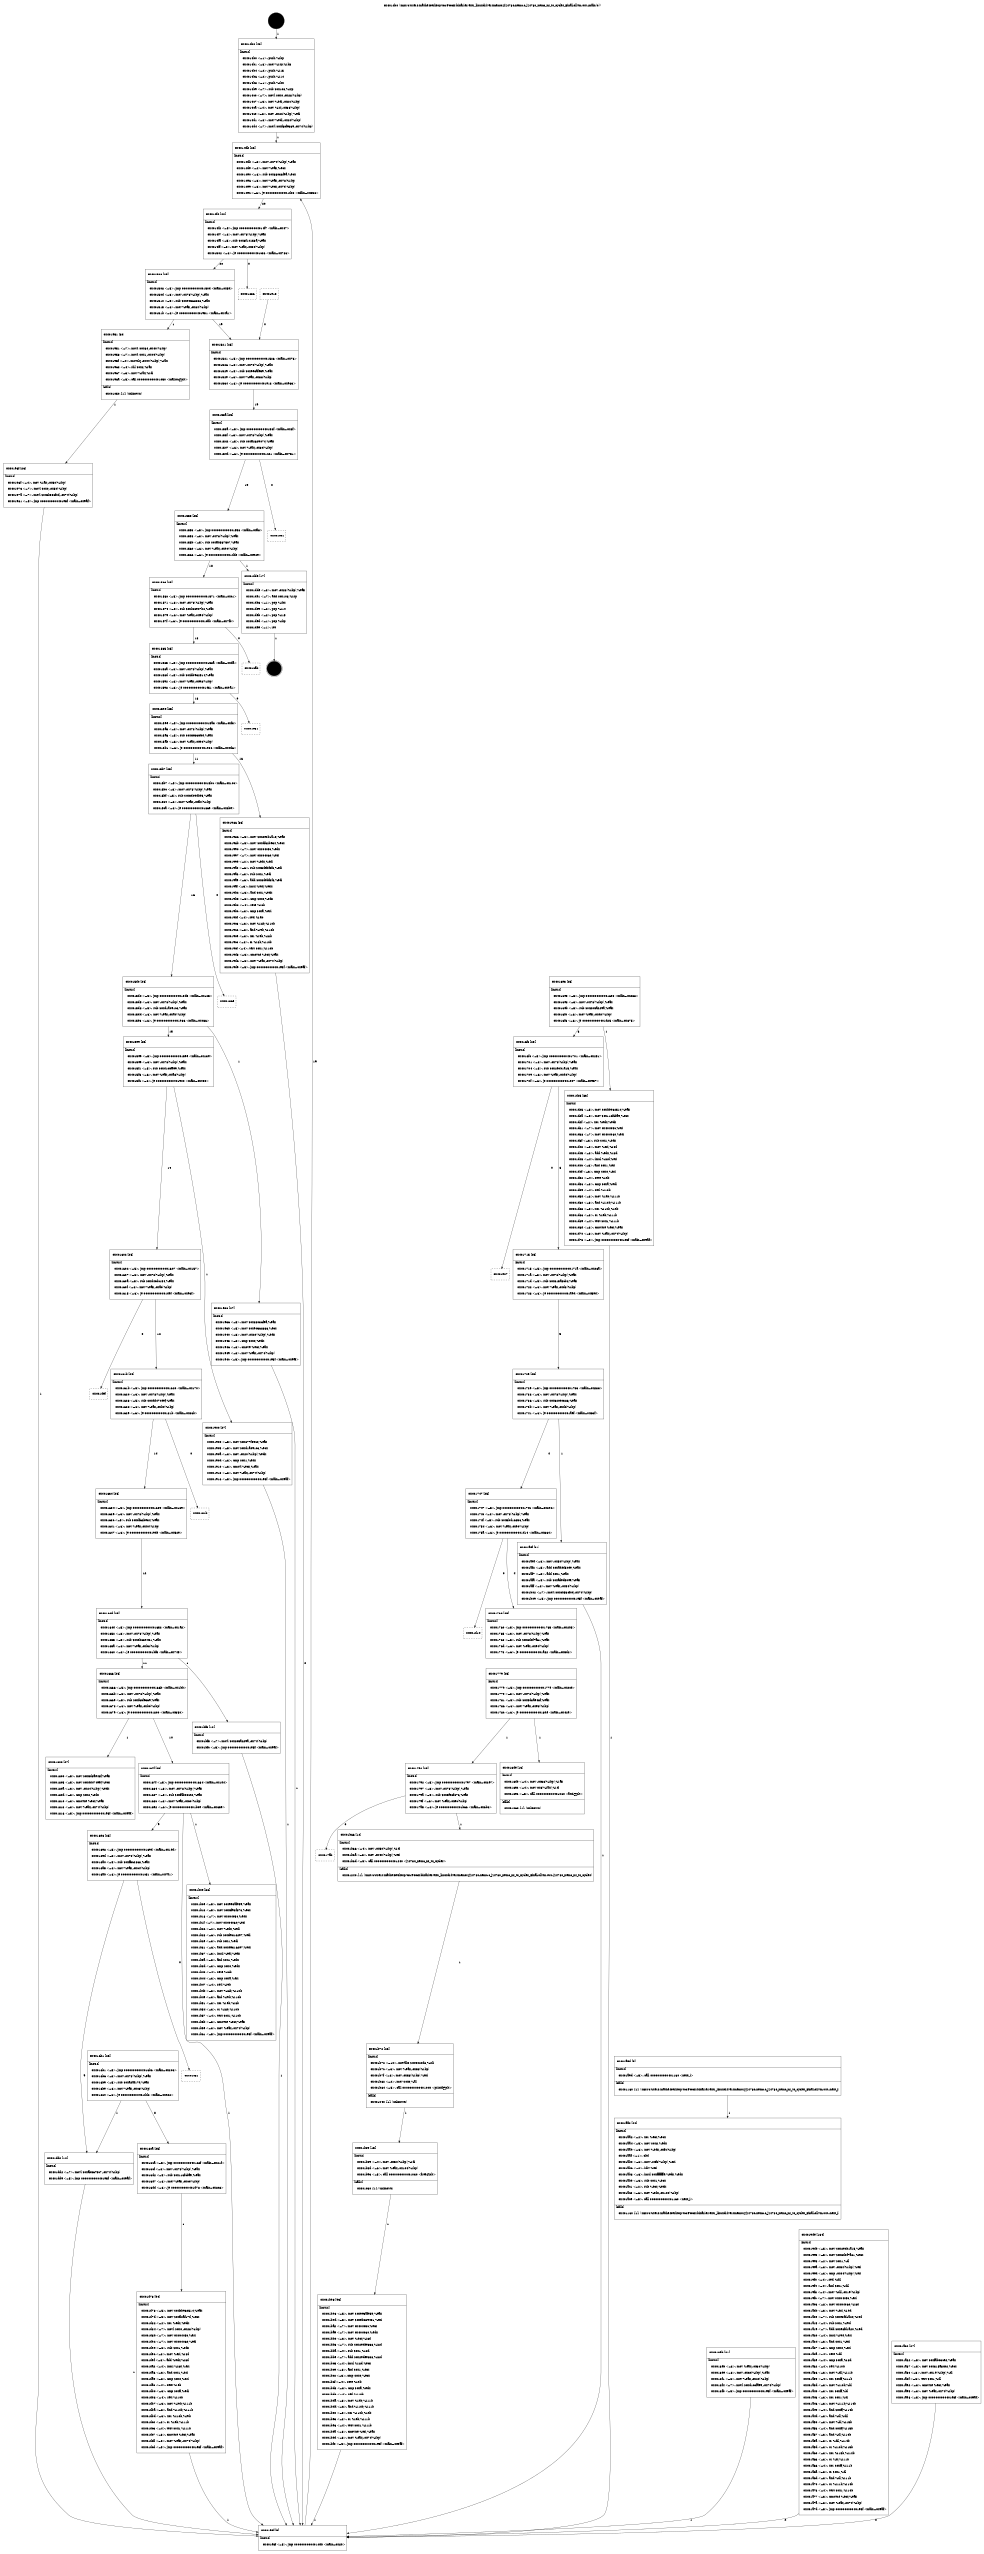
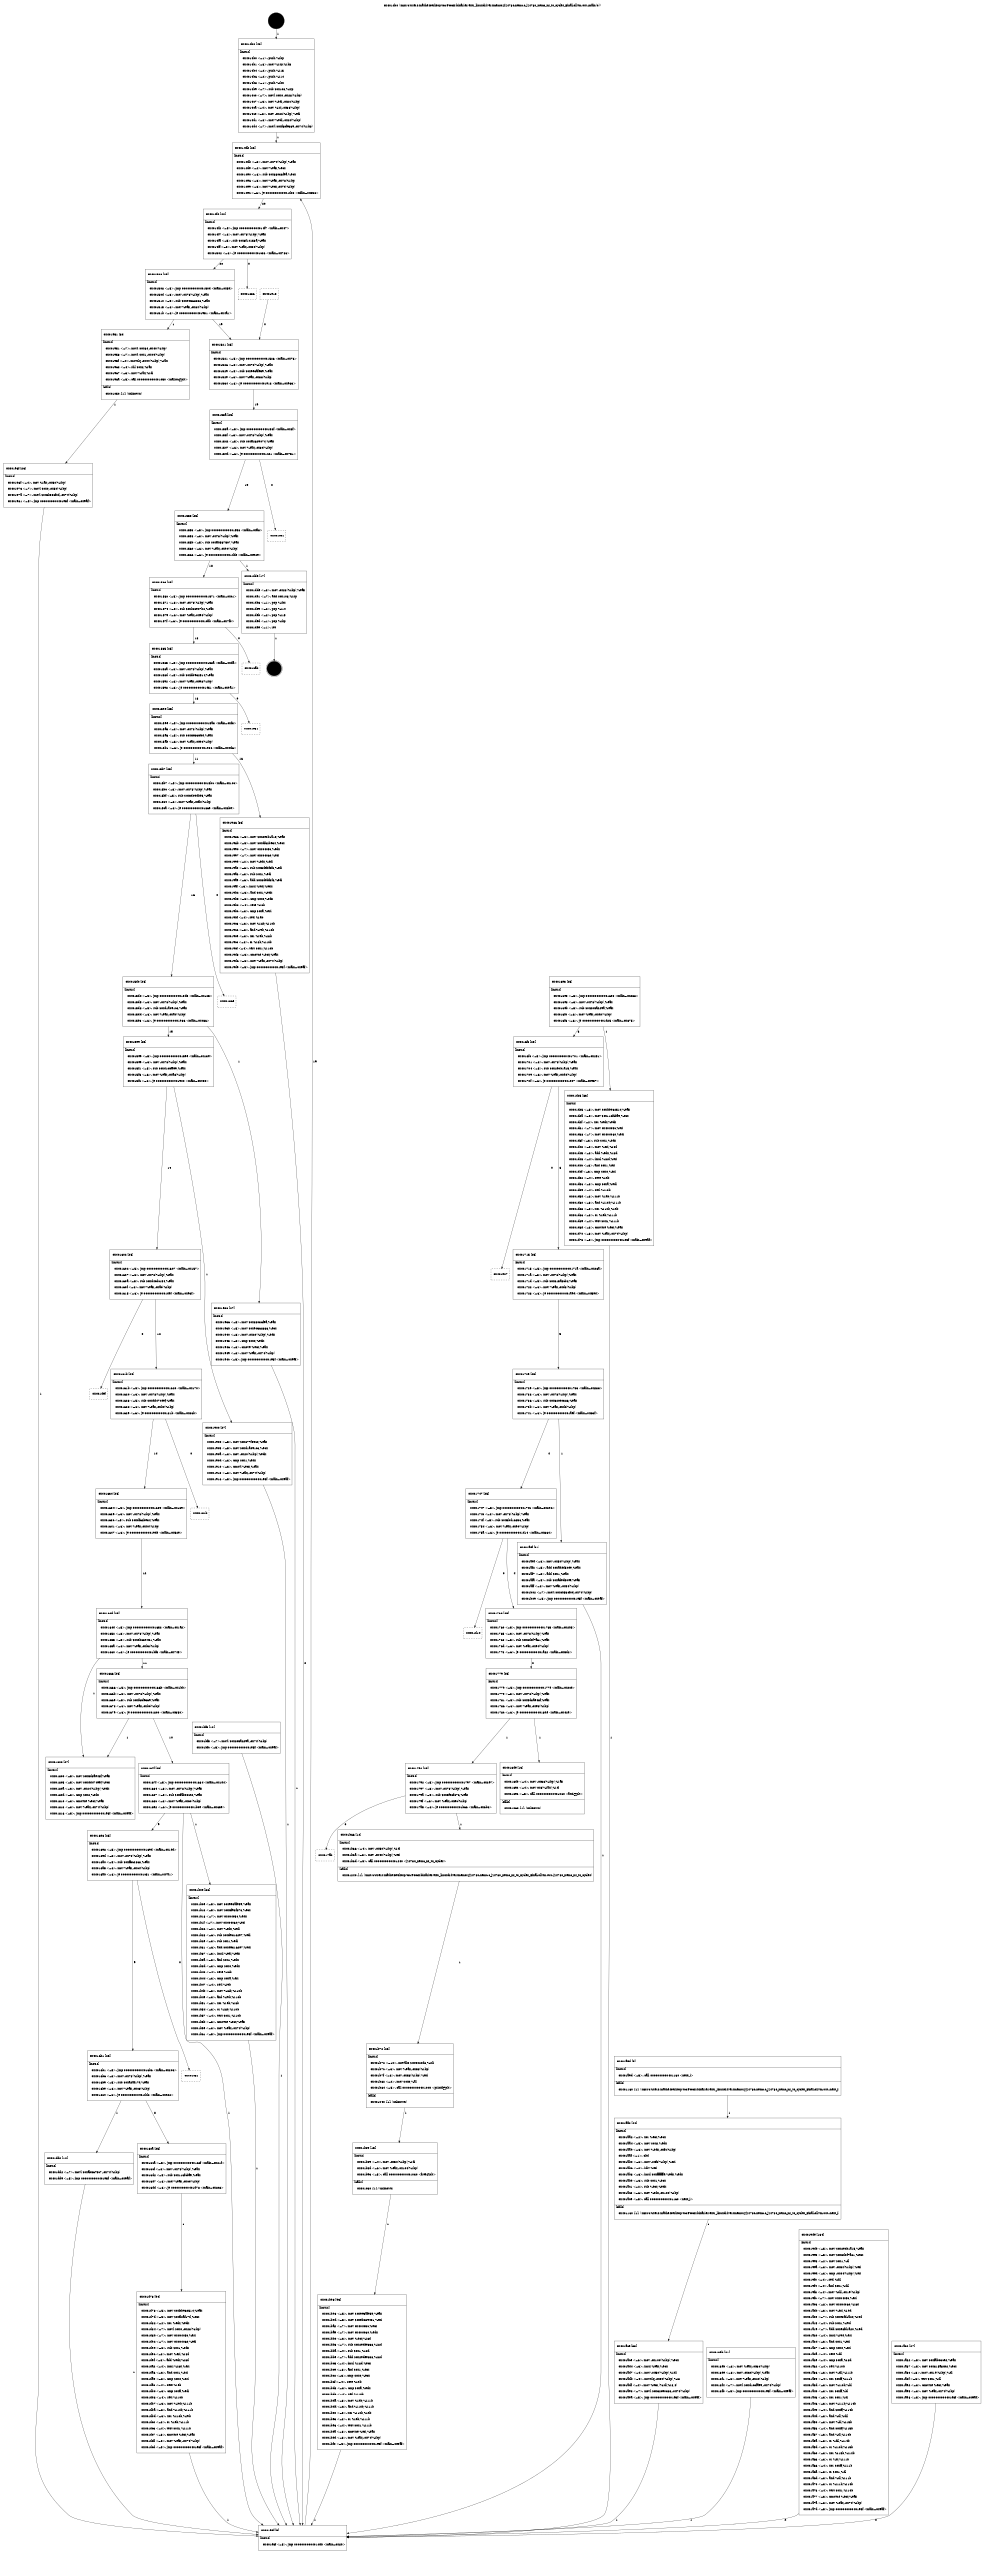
none -> (531, 1662)
(205, 1687) -> (82, 1705)
(88, 2014) -> (133, 1965)
none -> (255, 2285)
none -> (659, 2372)
